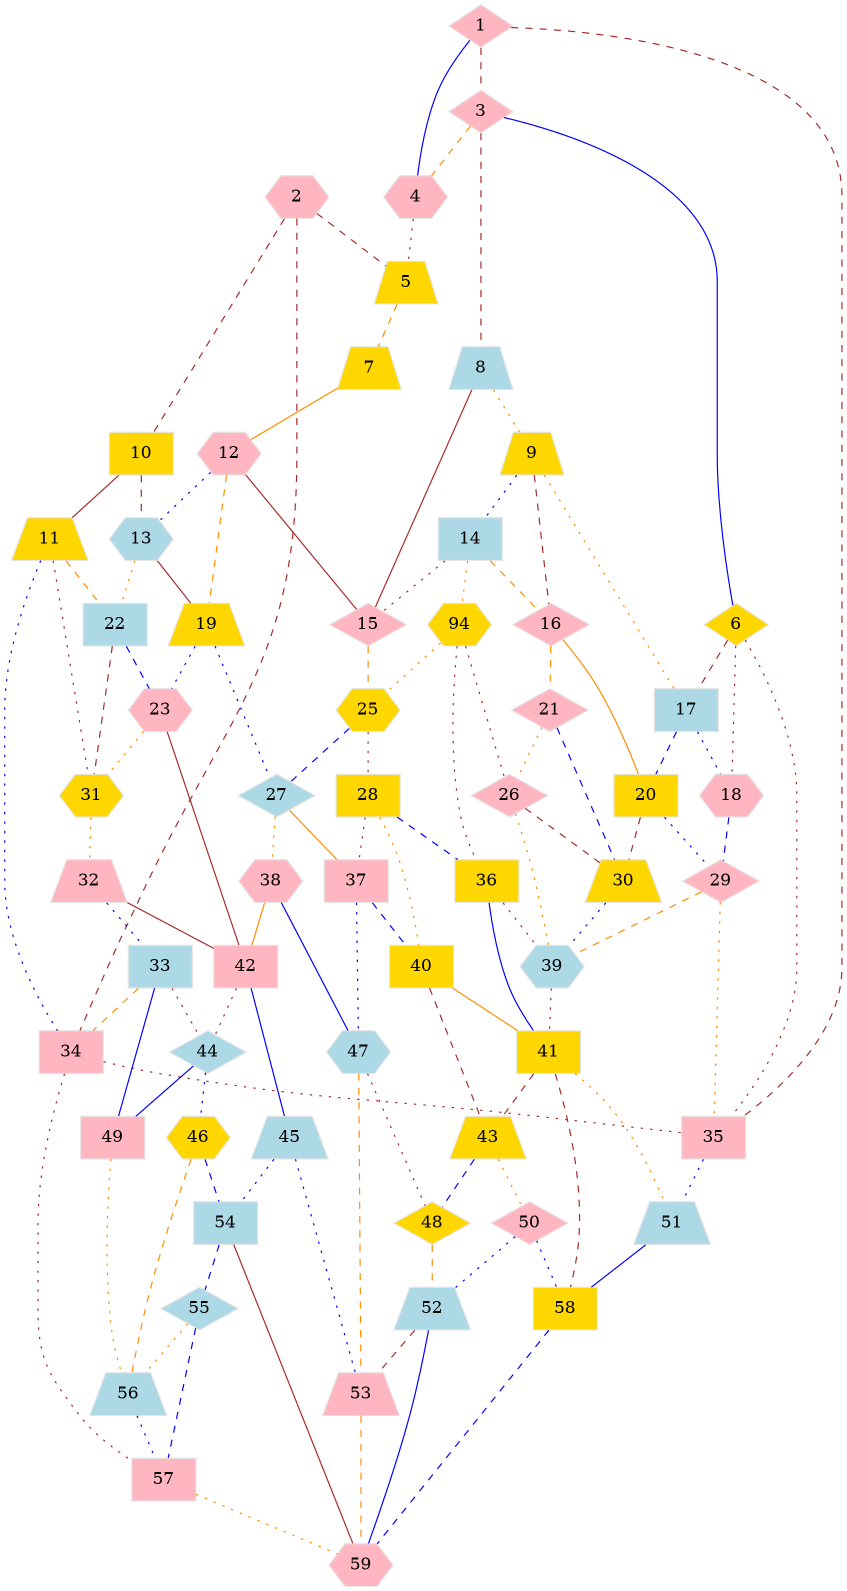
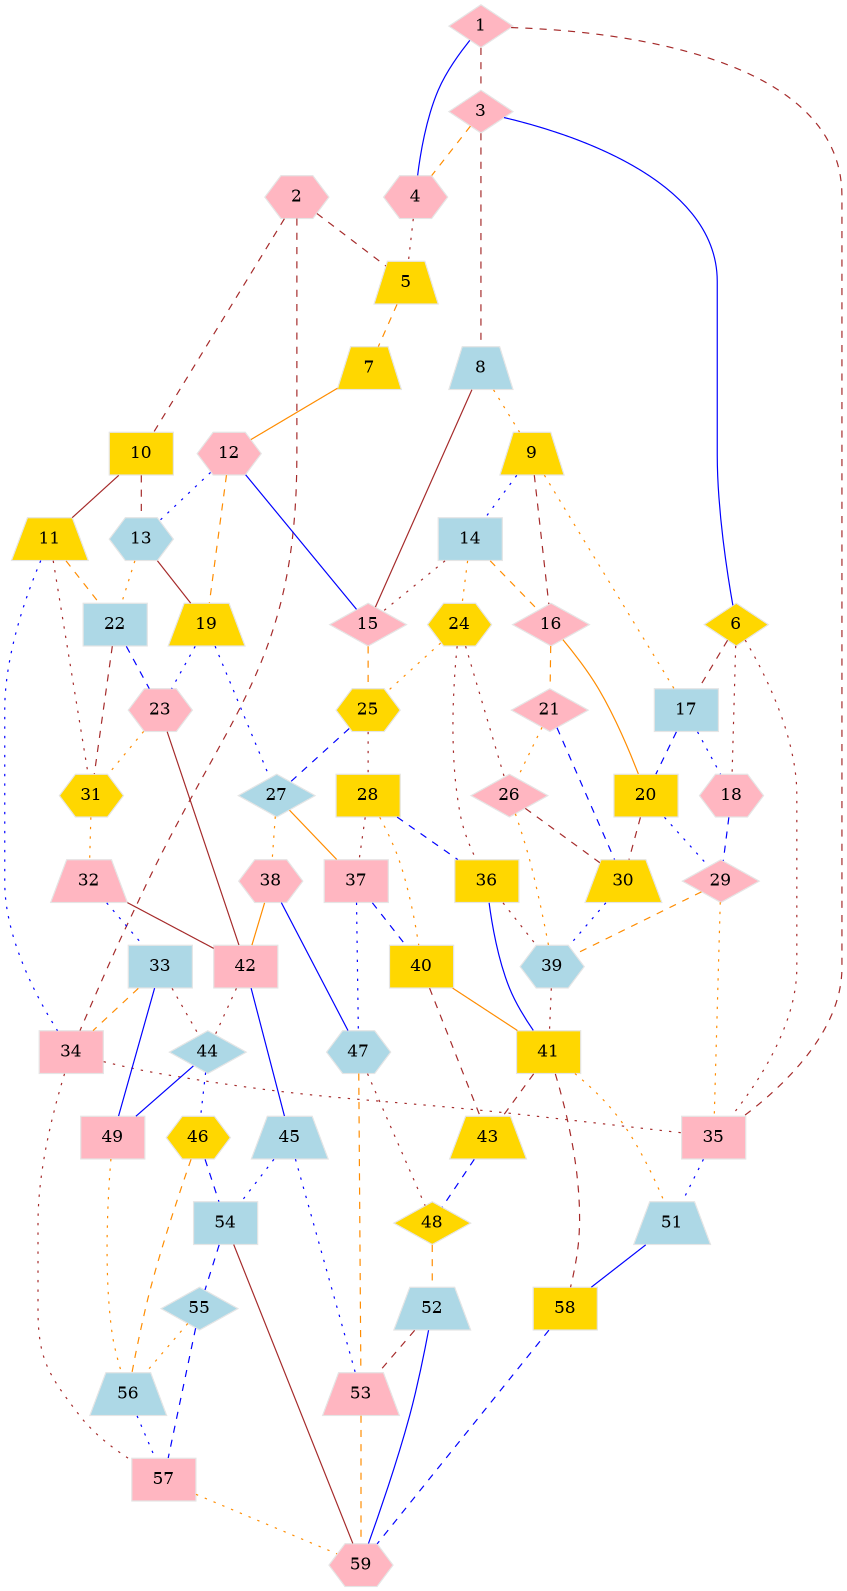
(301, 542) -> (301, 542)
(460, 625) -> (460, 625)
(530, 1223) -> none
